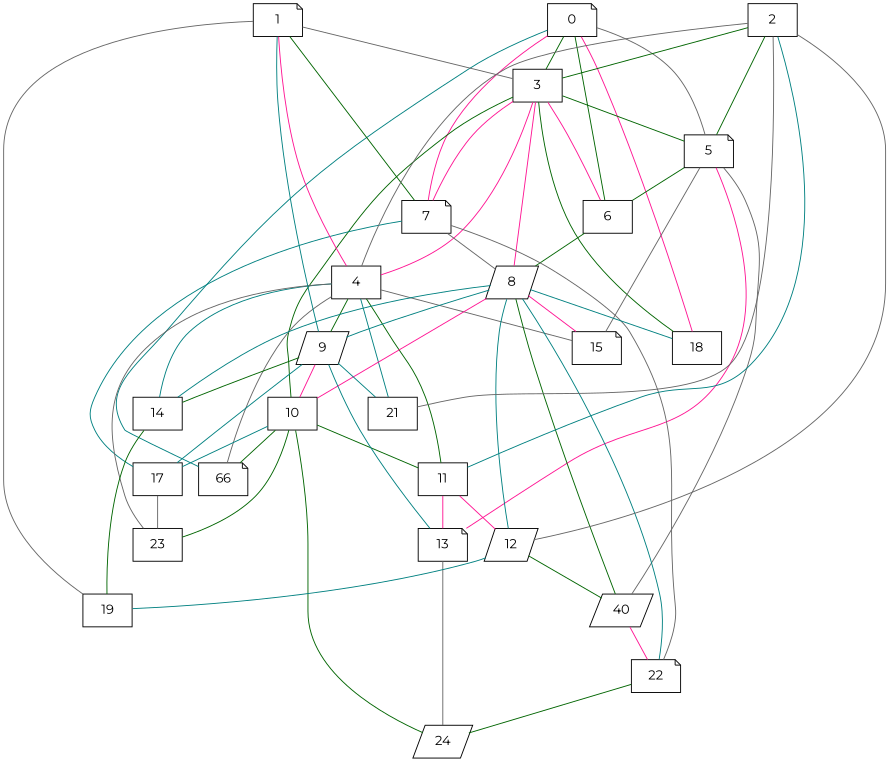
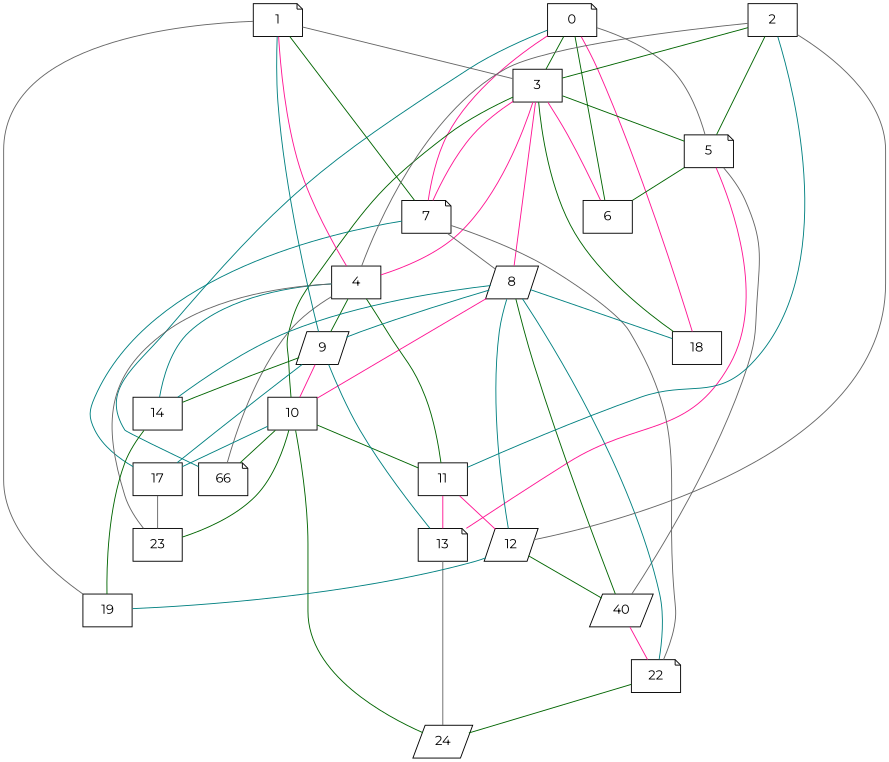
(560, 250) -> none
(597, 348) -> none
(393, 414) -> none
